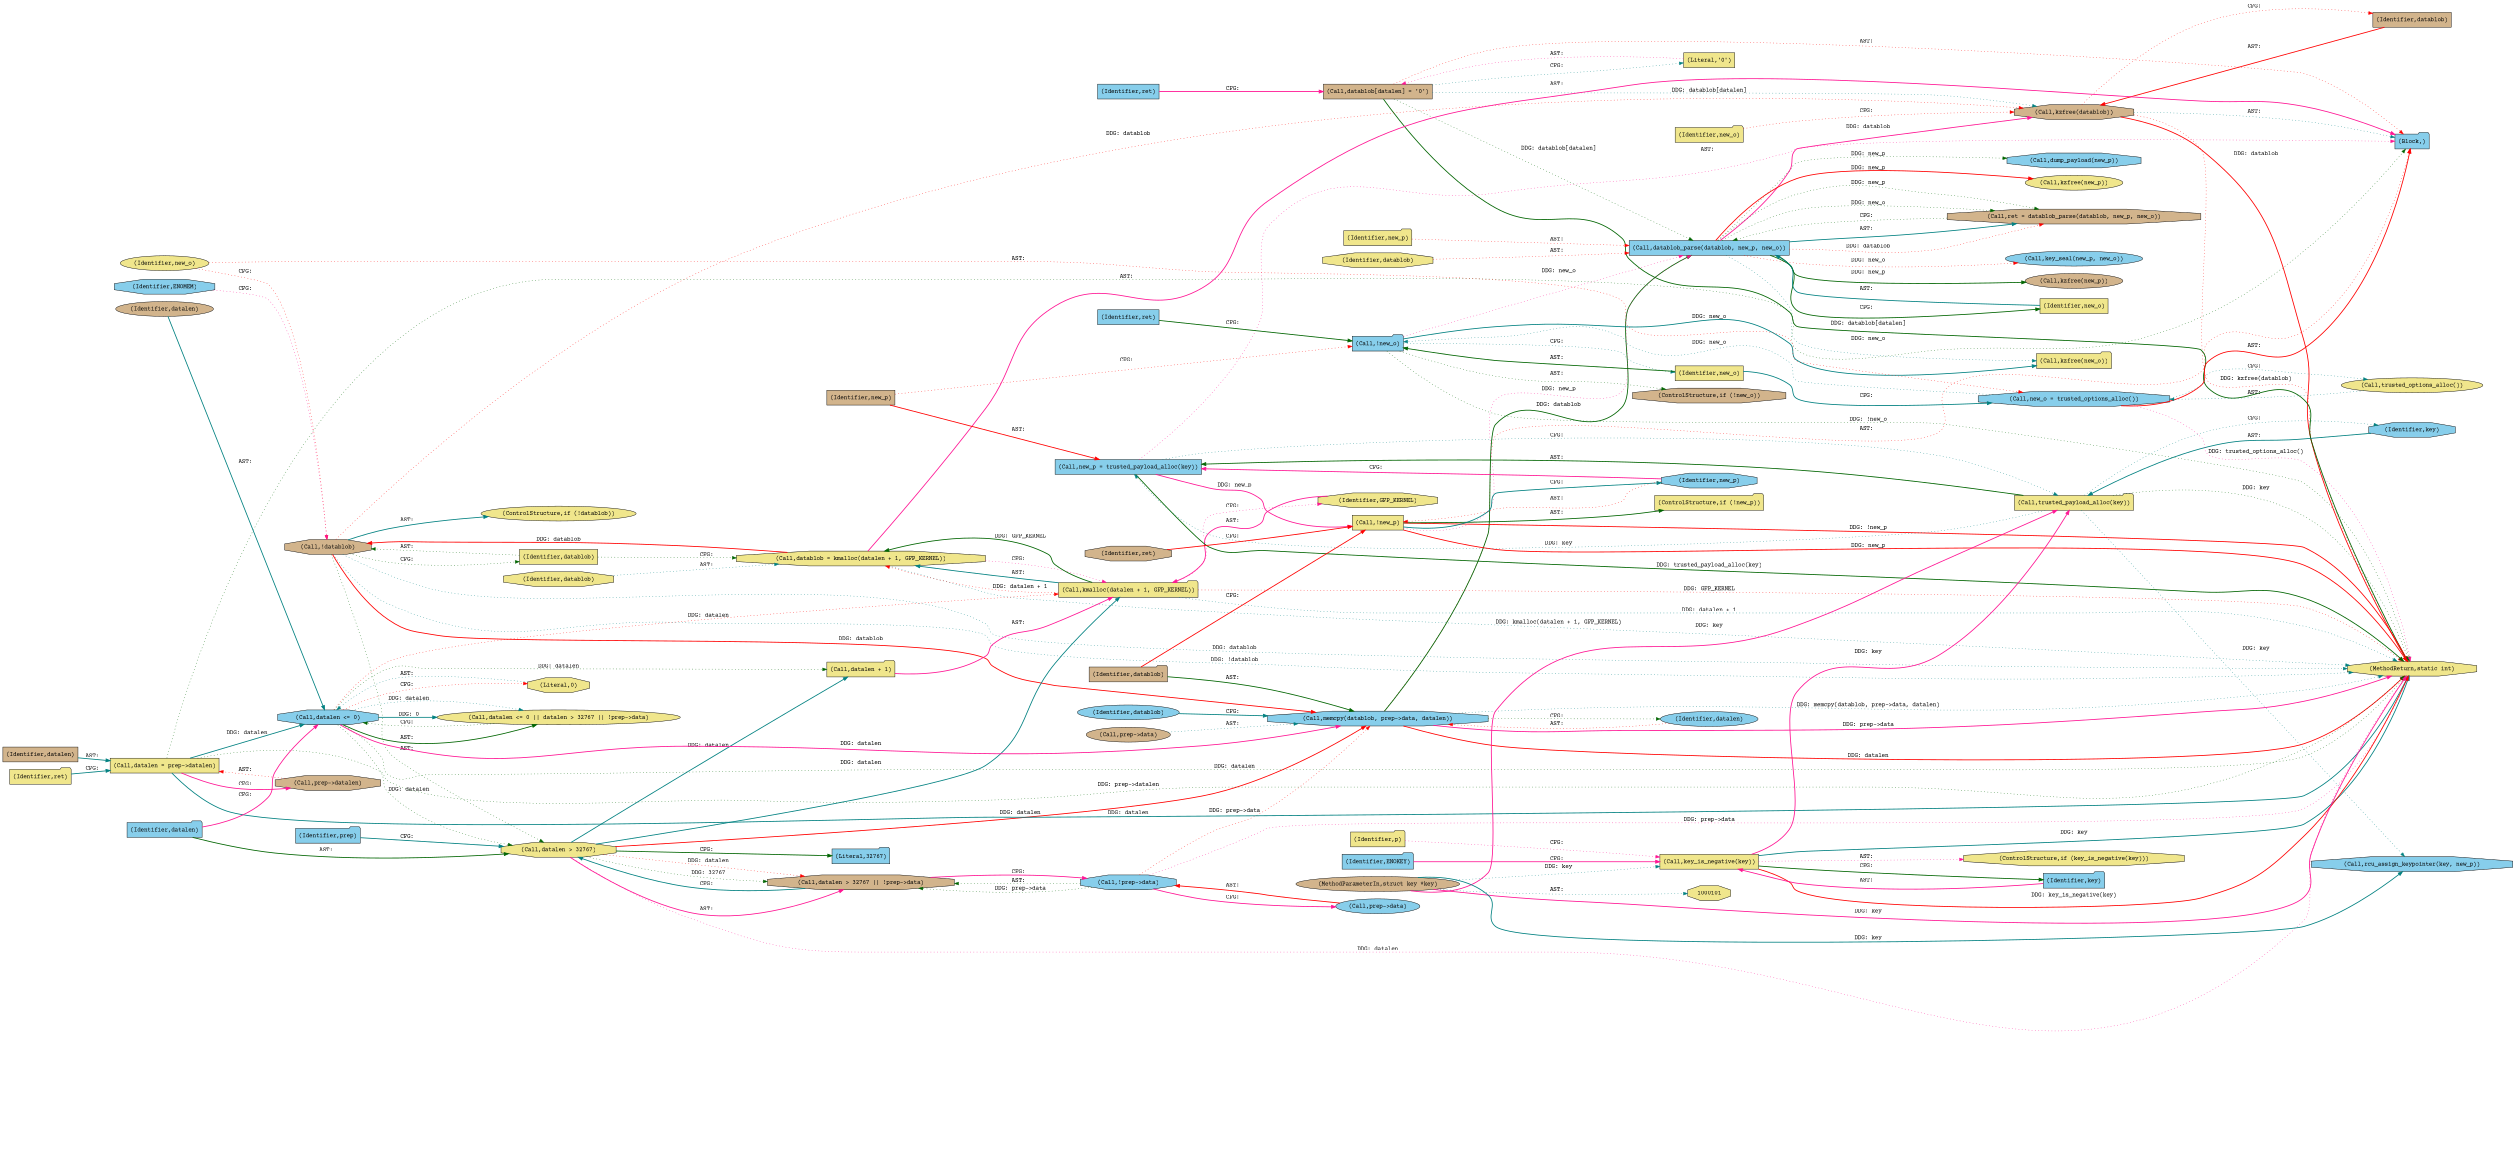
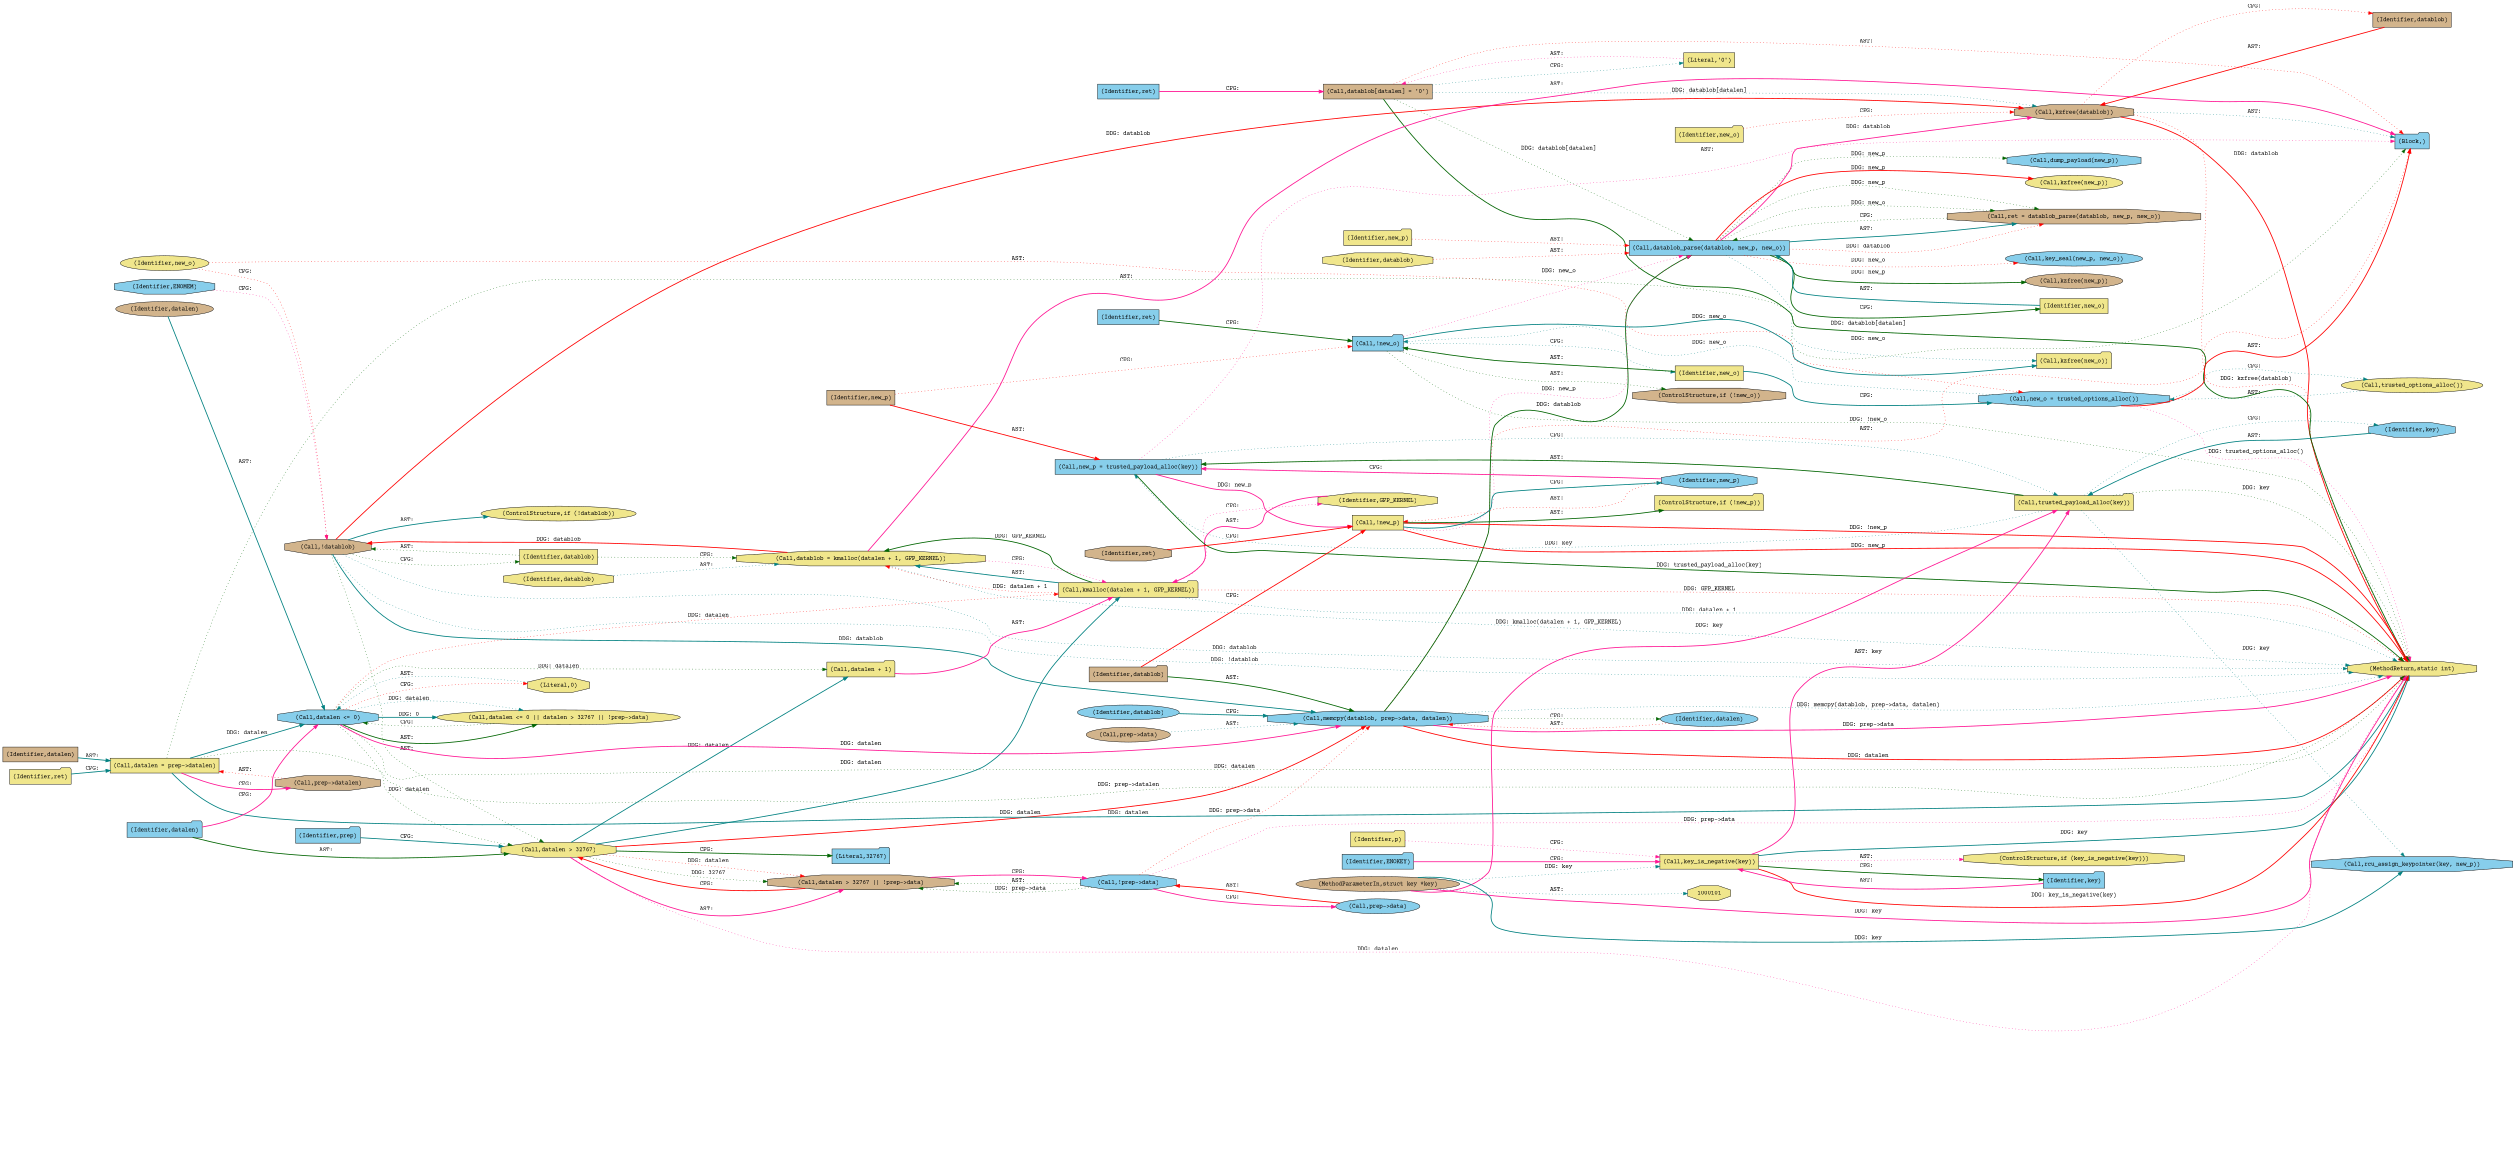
(1125, 149) -> (1125, 149)
(810, 643) -> (810, 643)
(1868, 652) -> (1868, 652)
(692, 887) -> (692, 887)
